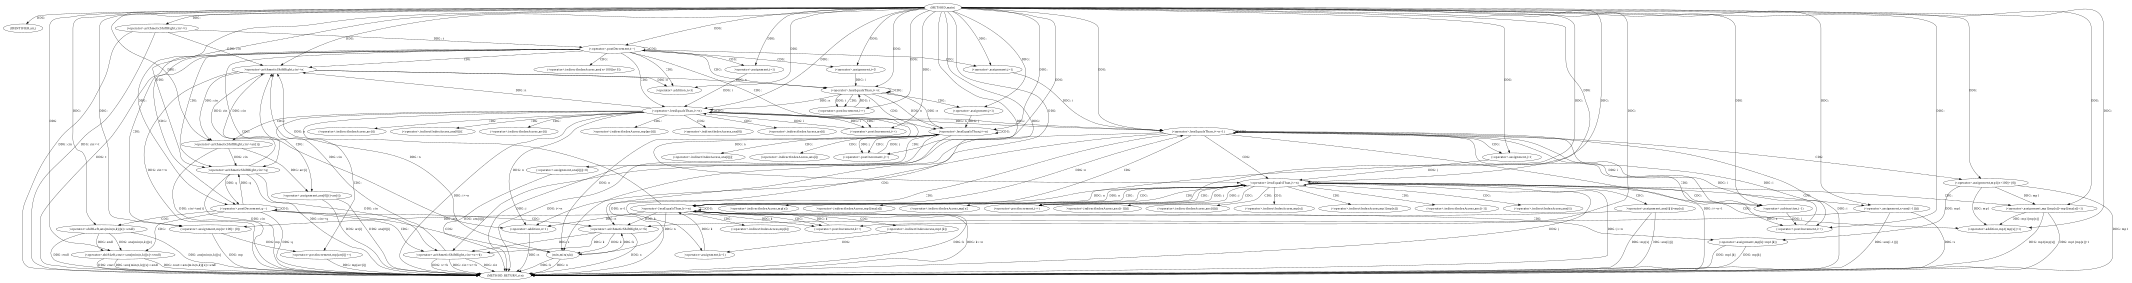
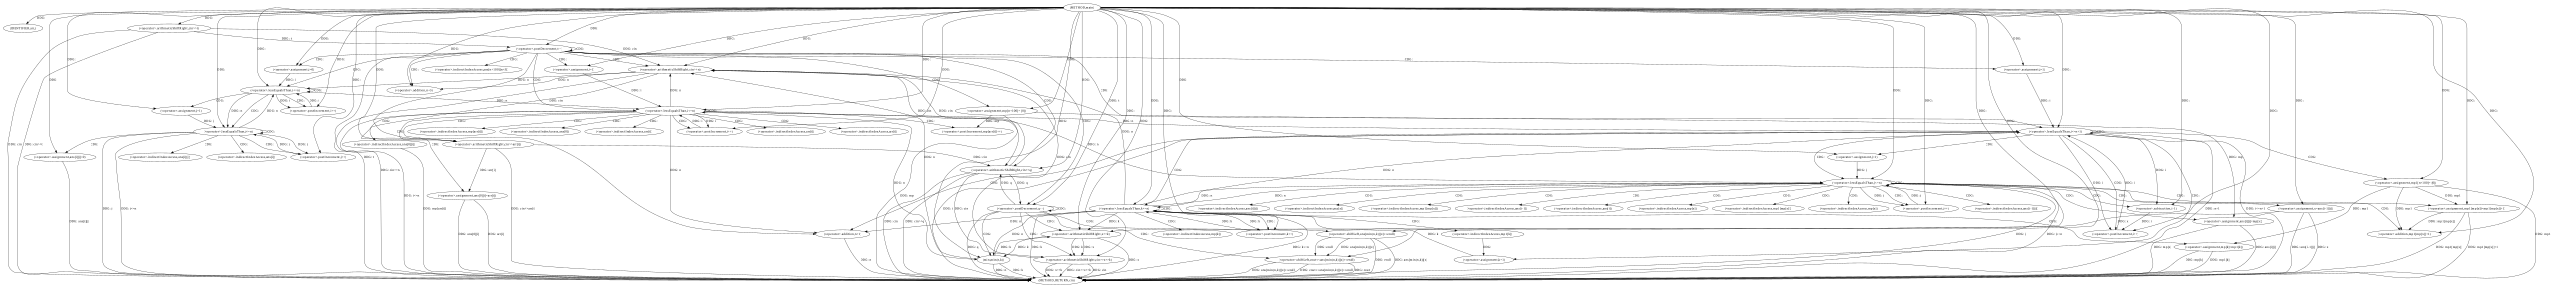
none -> (234, 12)
(143, 101) -> (1115, 101)
(659, 215) -> (1697, 120)
(378, 272) -> (477, 273)
